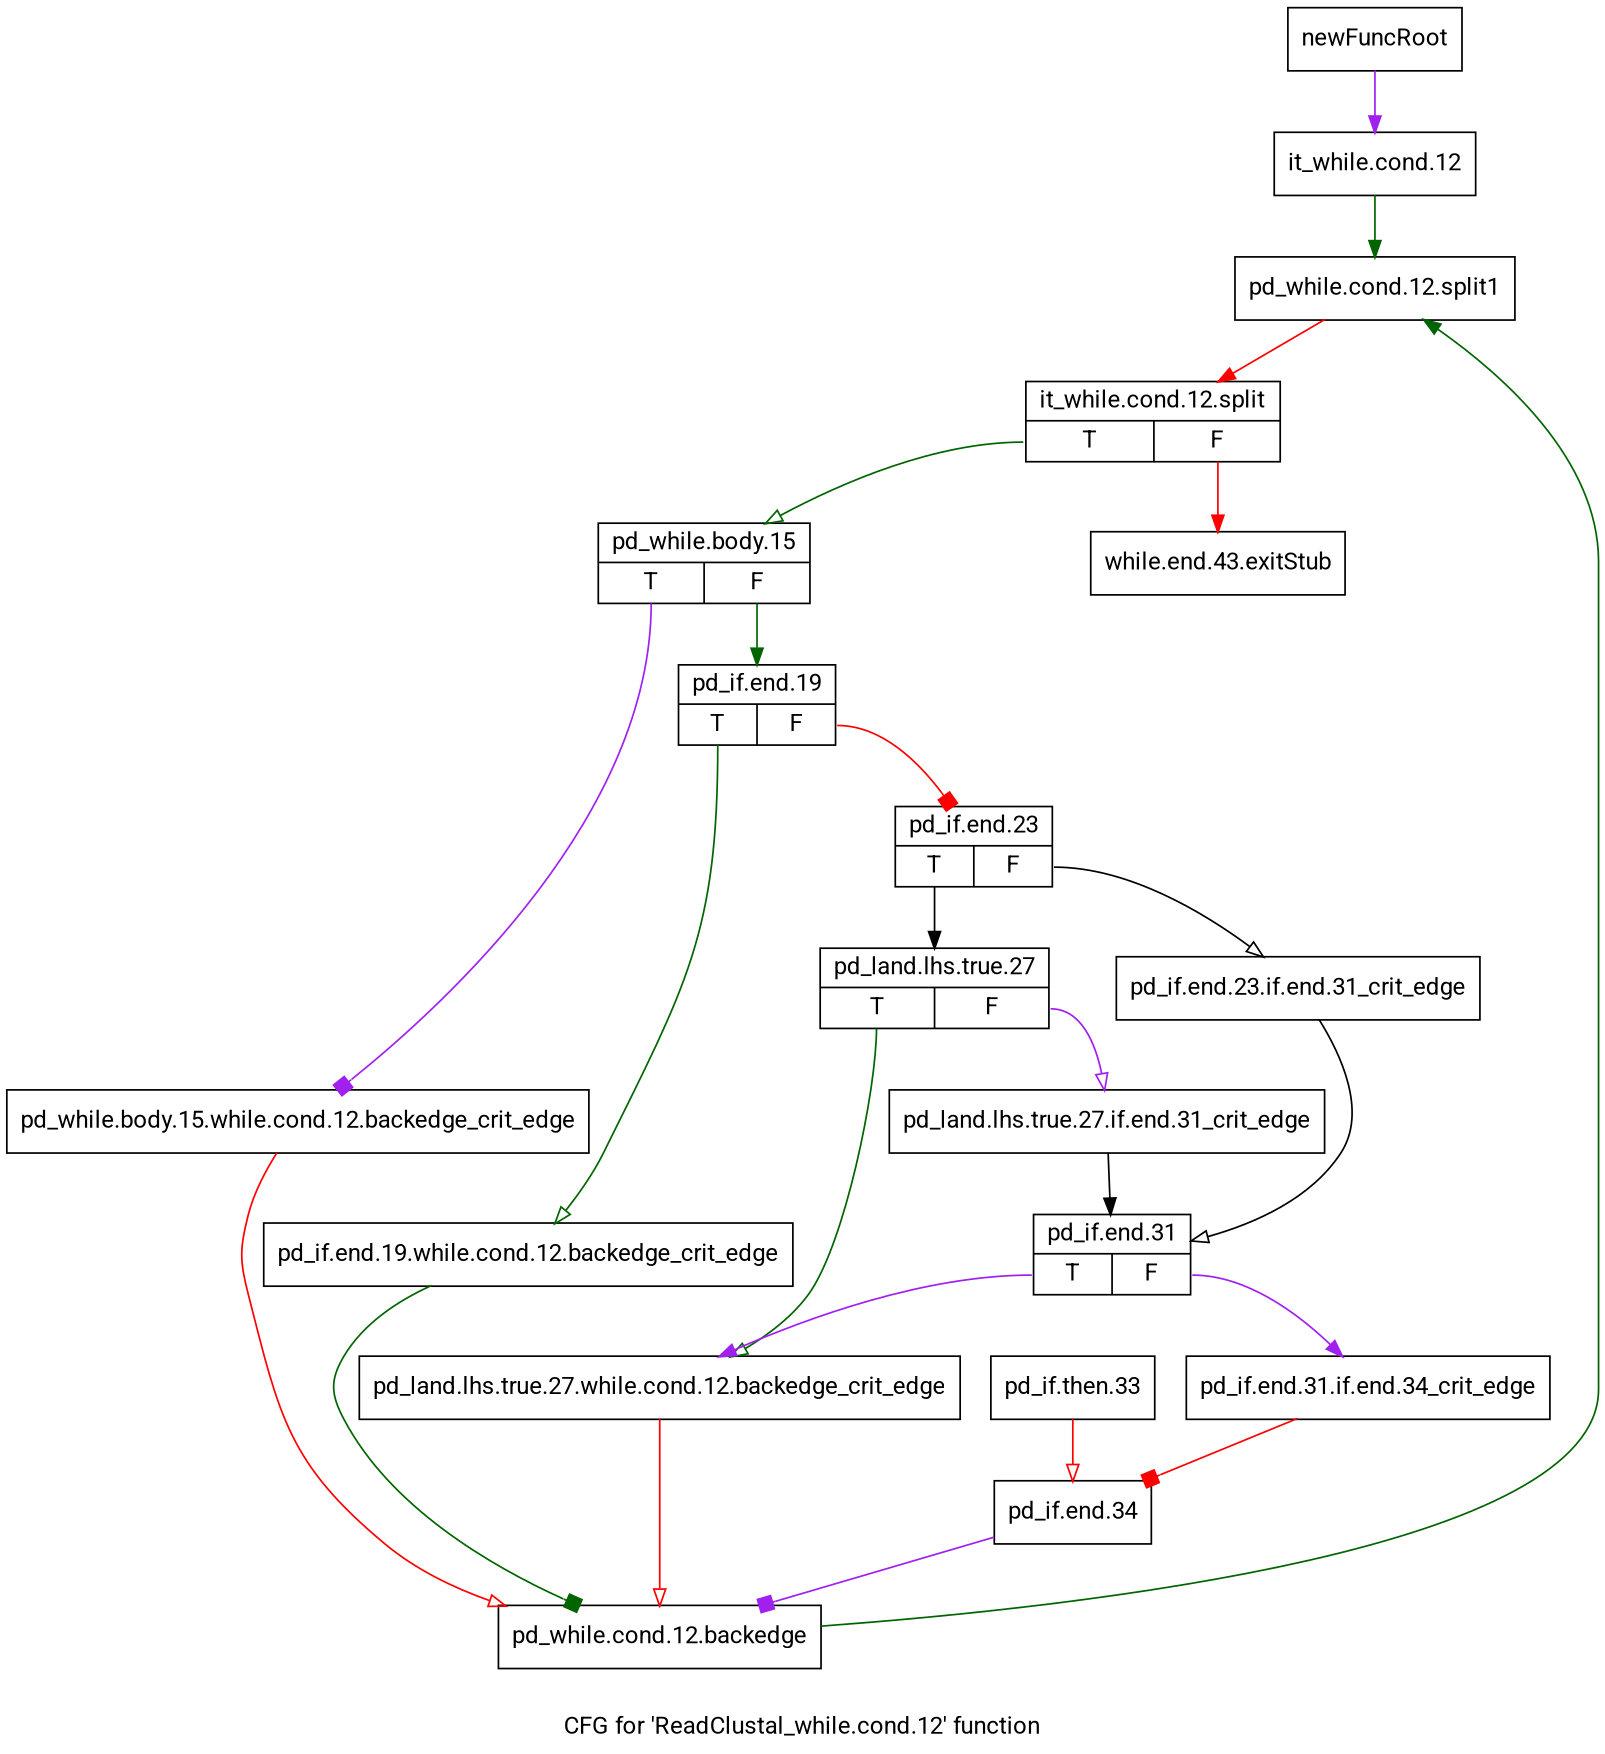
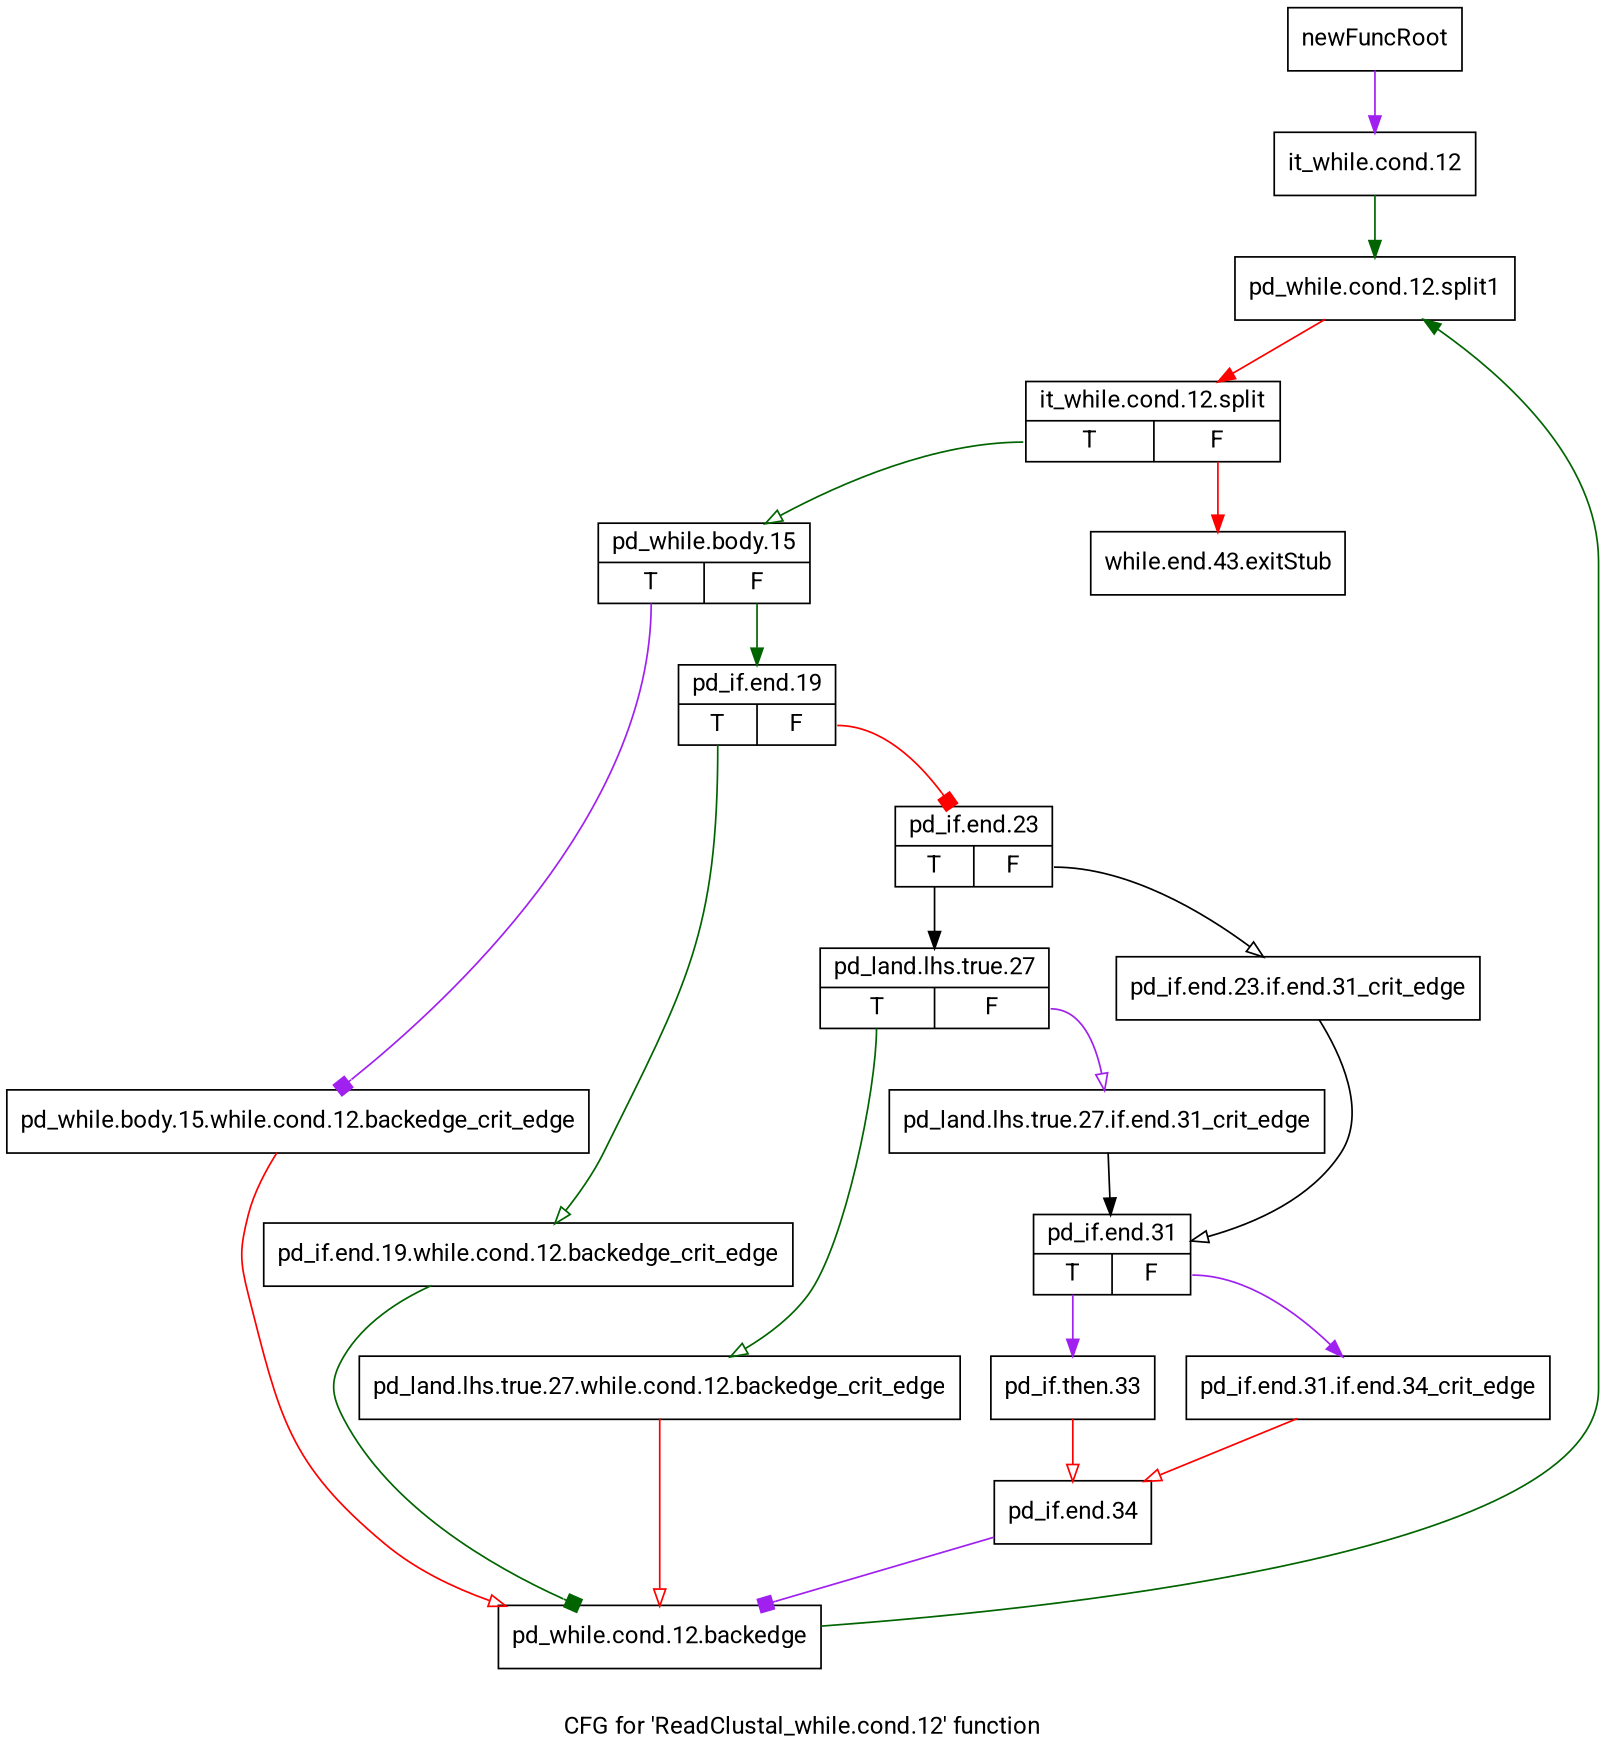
(880, 1298) -> (1073, 1317)
(1229, 1447) -> (1229, 1447)
